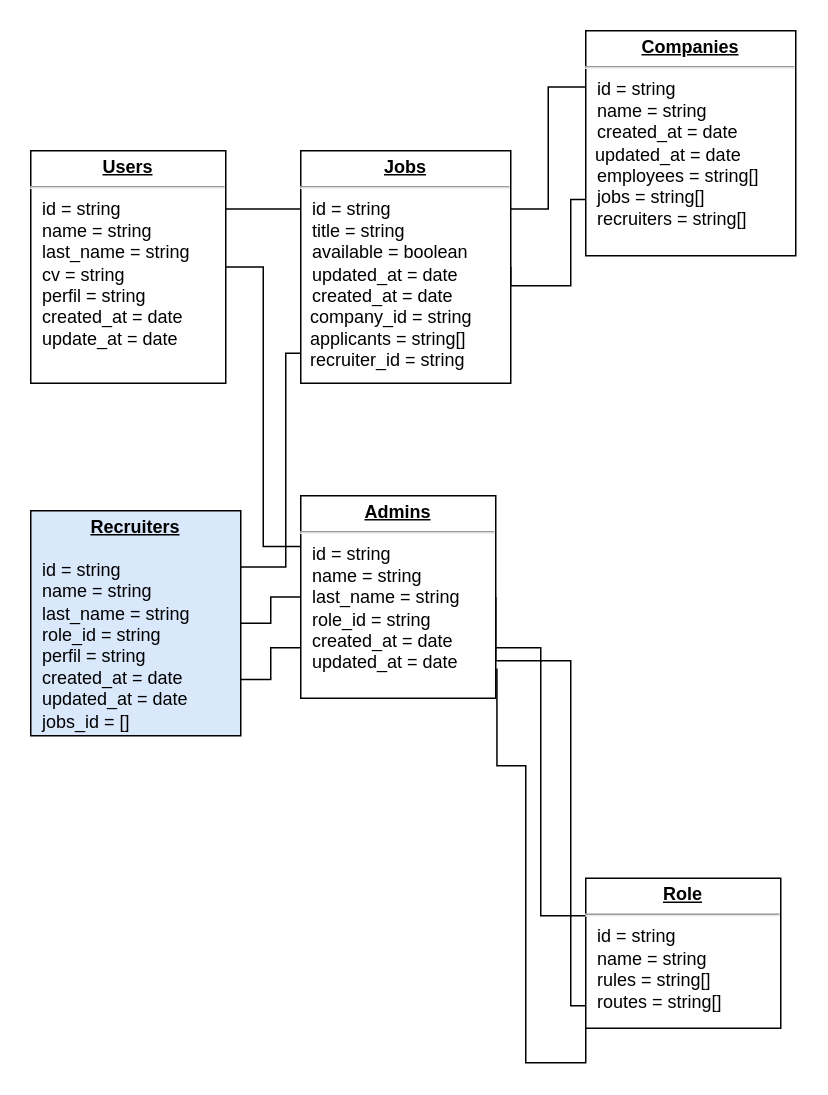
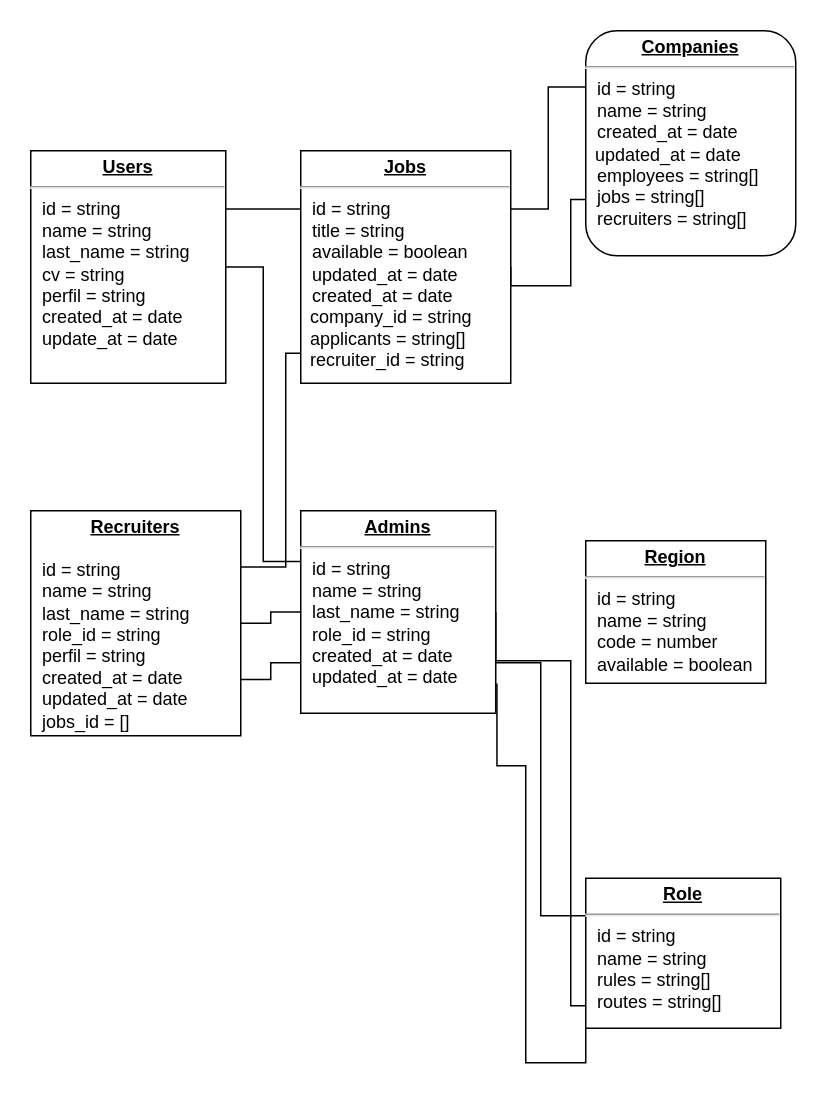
(691, 143) -> (691, 143)
(398, 597) -> (398, 612)
none -> (676, 612)
(136, 623) -> (136, 623)
